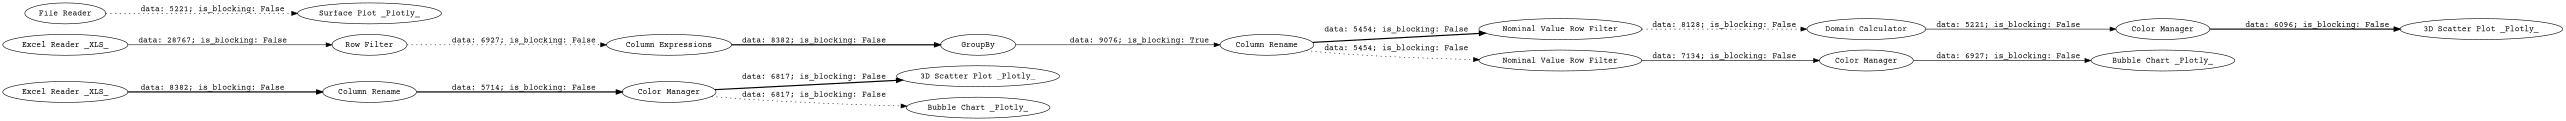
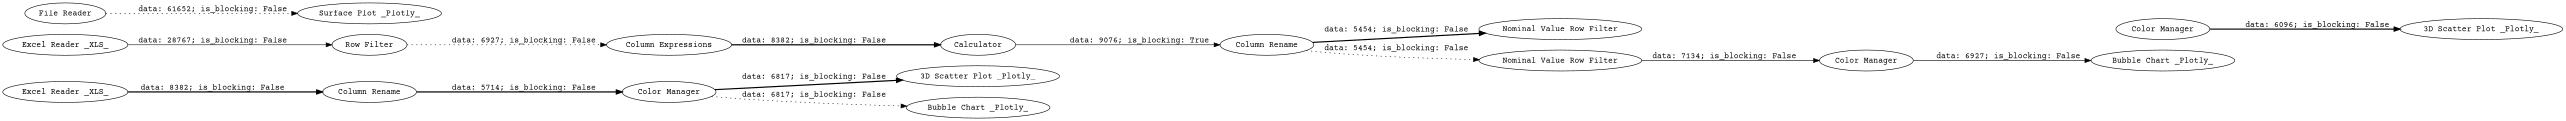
(213, 9) -> (213, 9)
(1866, 29) -> none
(978, 45) -> (978, 45)
